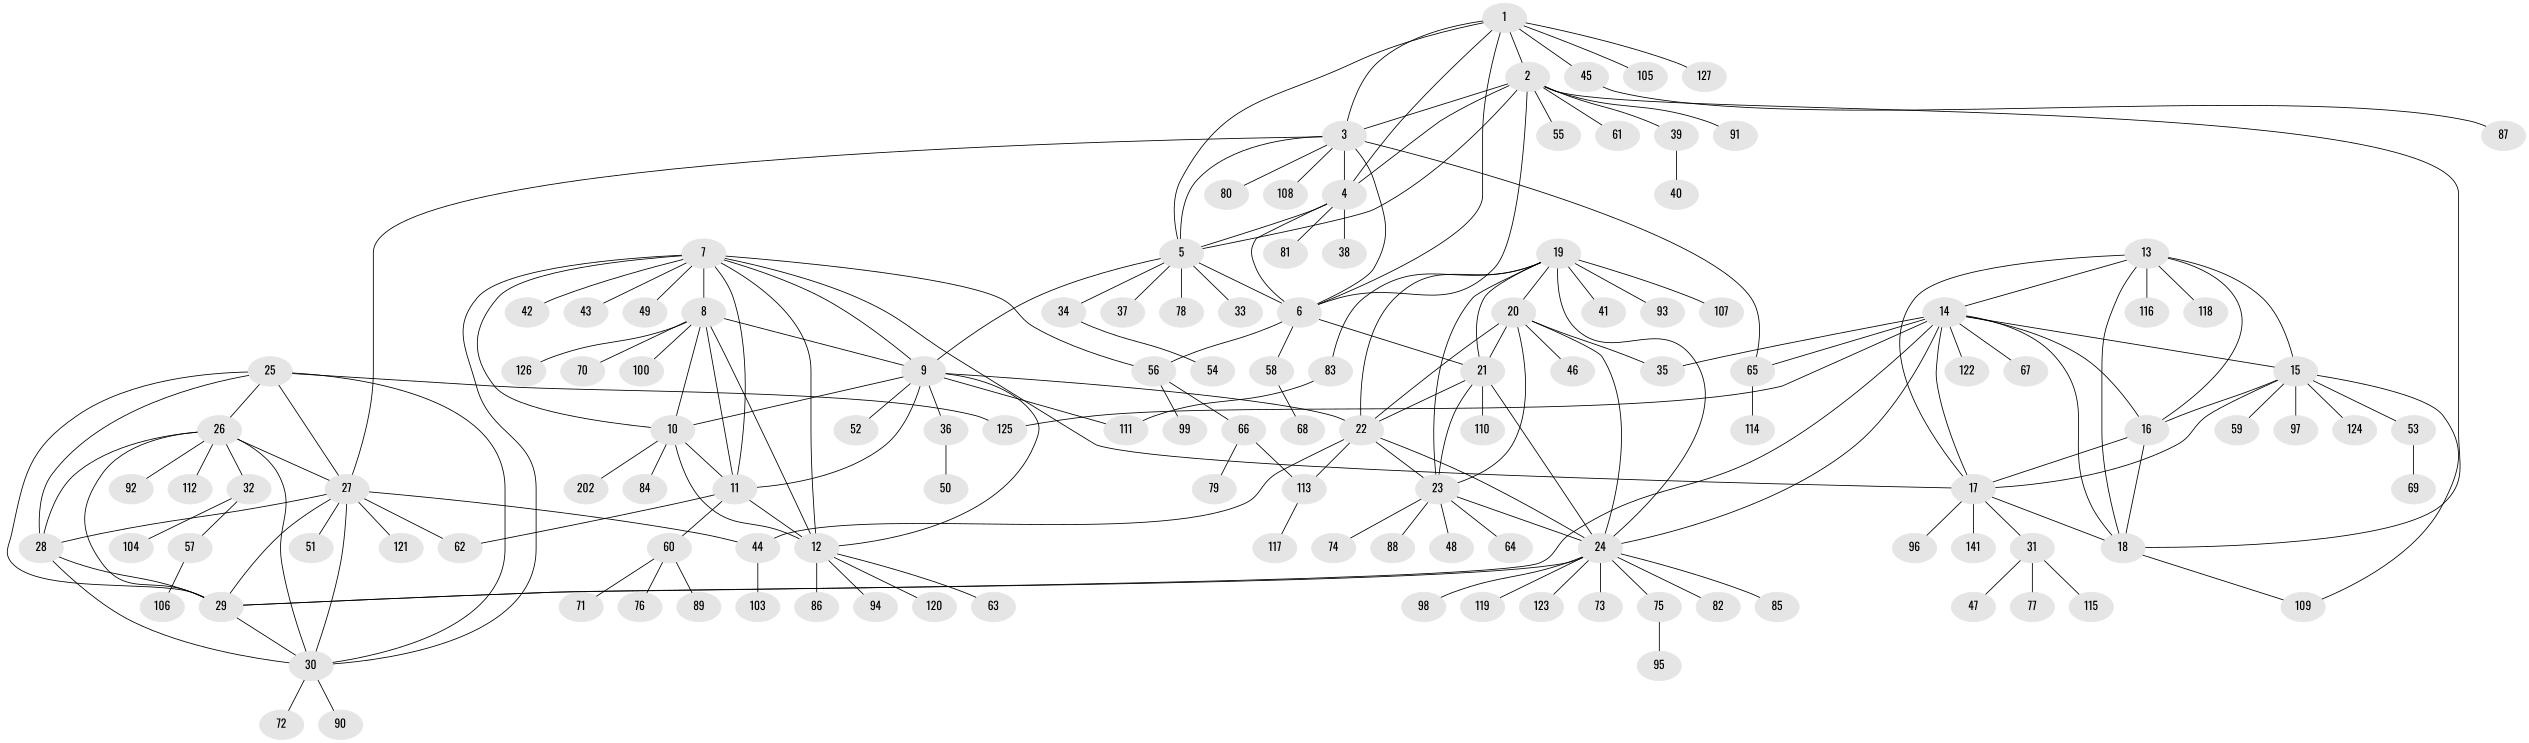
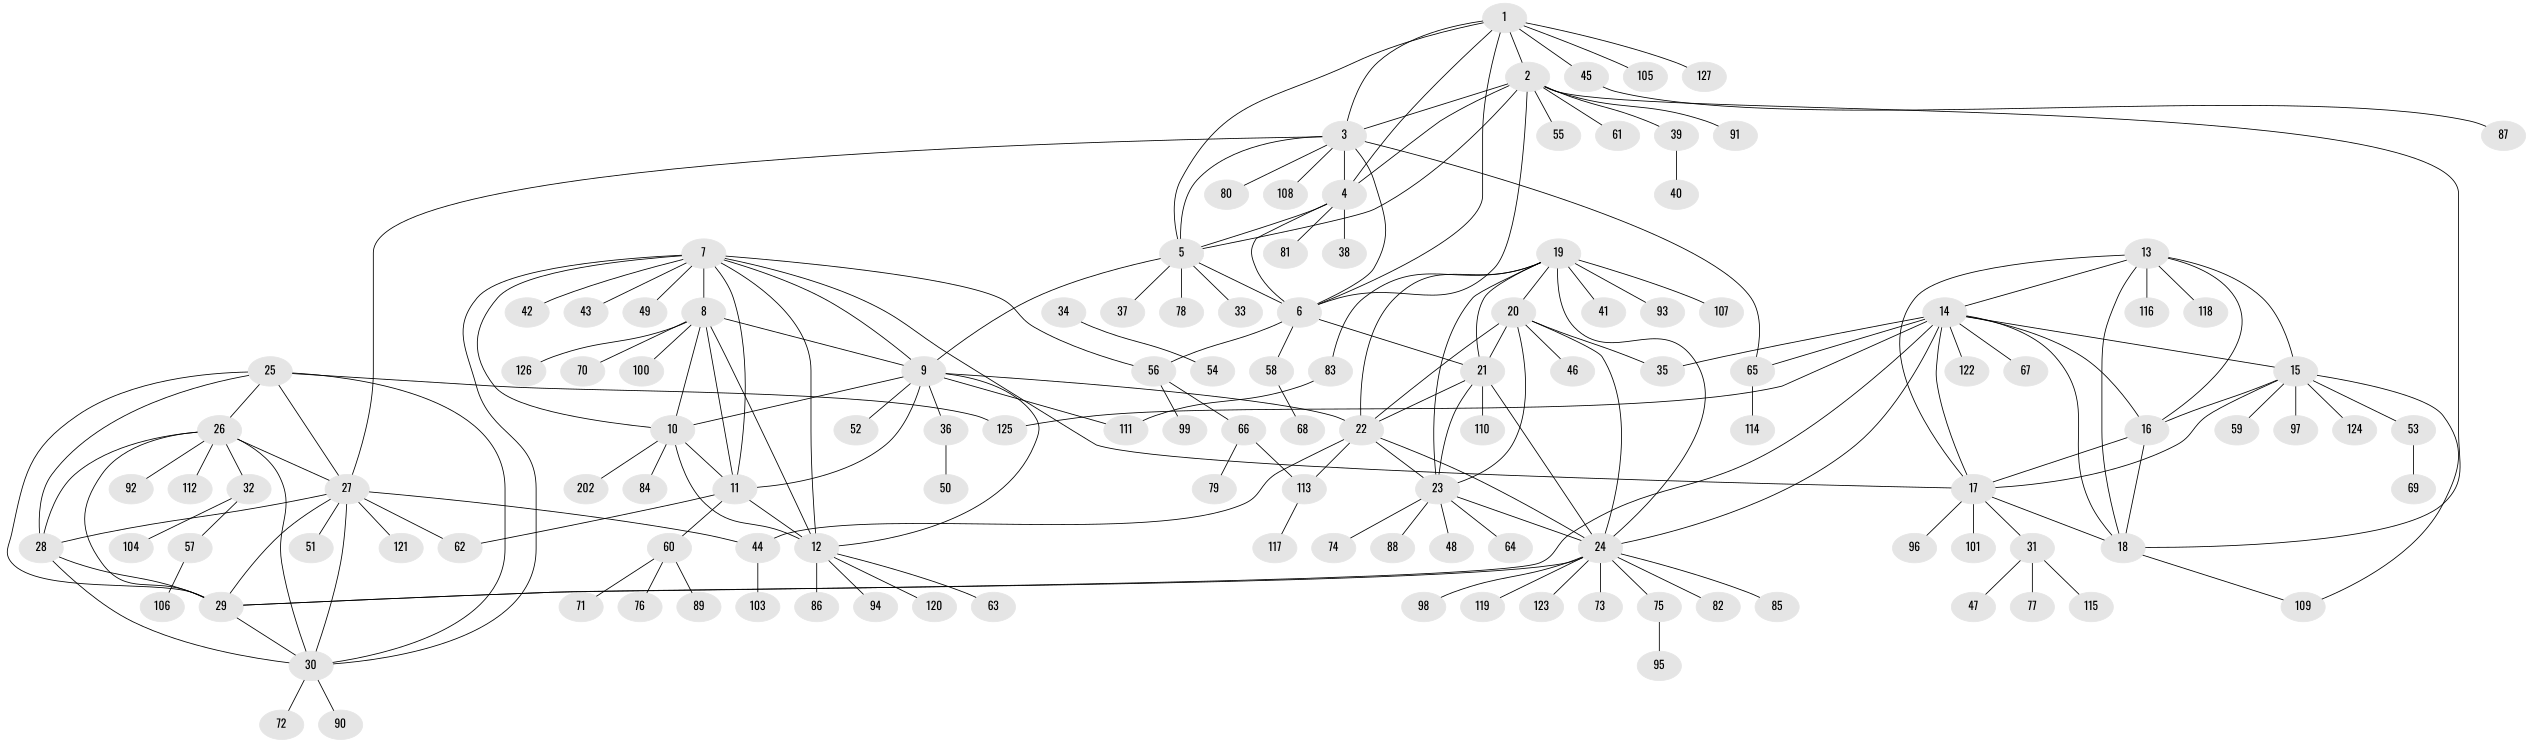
(1123, 283) -> none
(1973, 548) -> (1973, 548)
